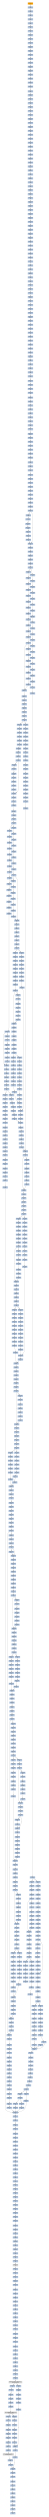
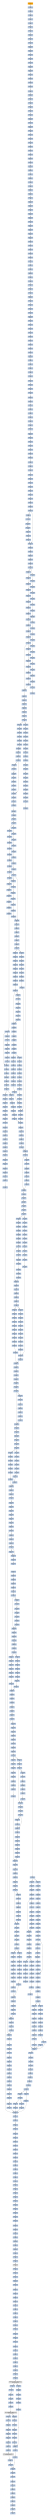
(13, 1568) -> none
